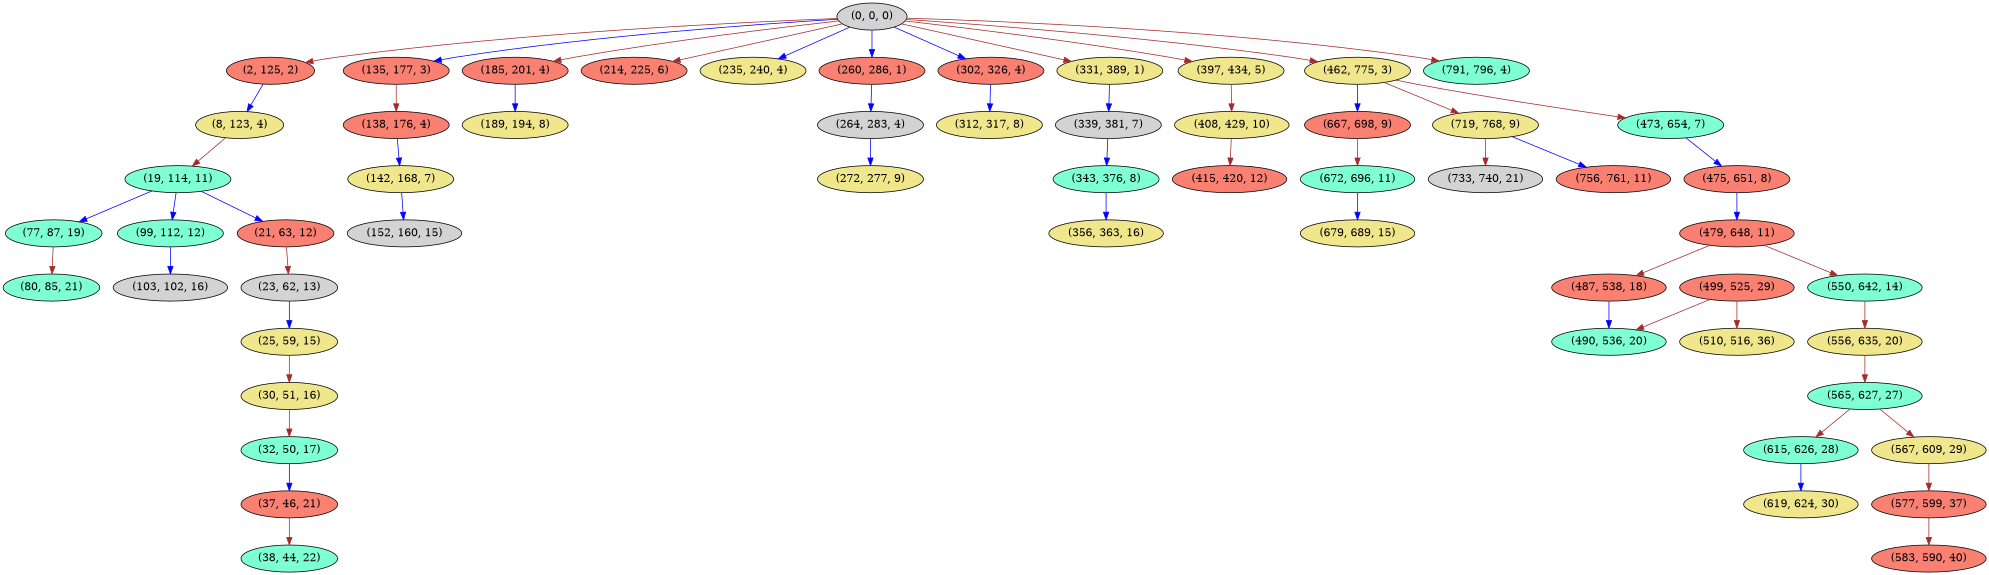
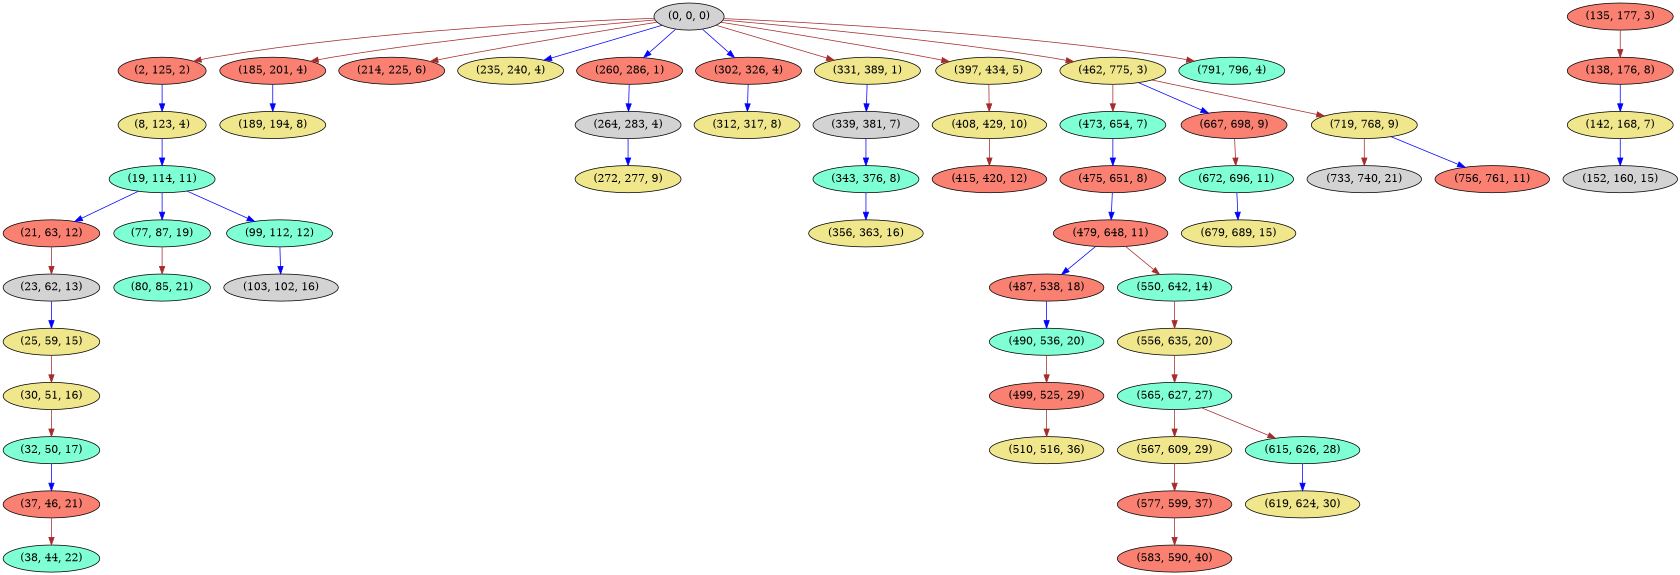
(639, 35) -> none
(396, 125) -> (1620, 71)
(212, 149) -> (162, 148)
(1676, 259) -> (1082, 258)
(1676, 313) -> (1047, 365)
